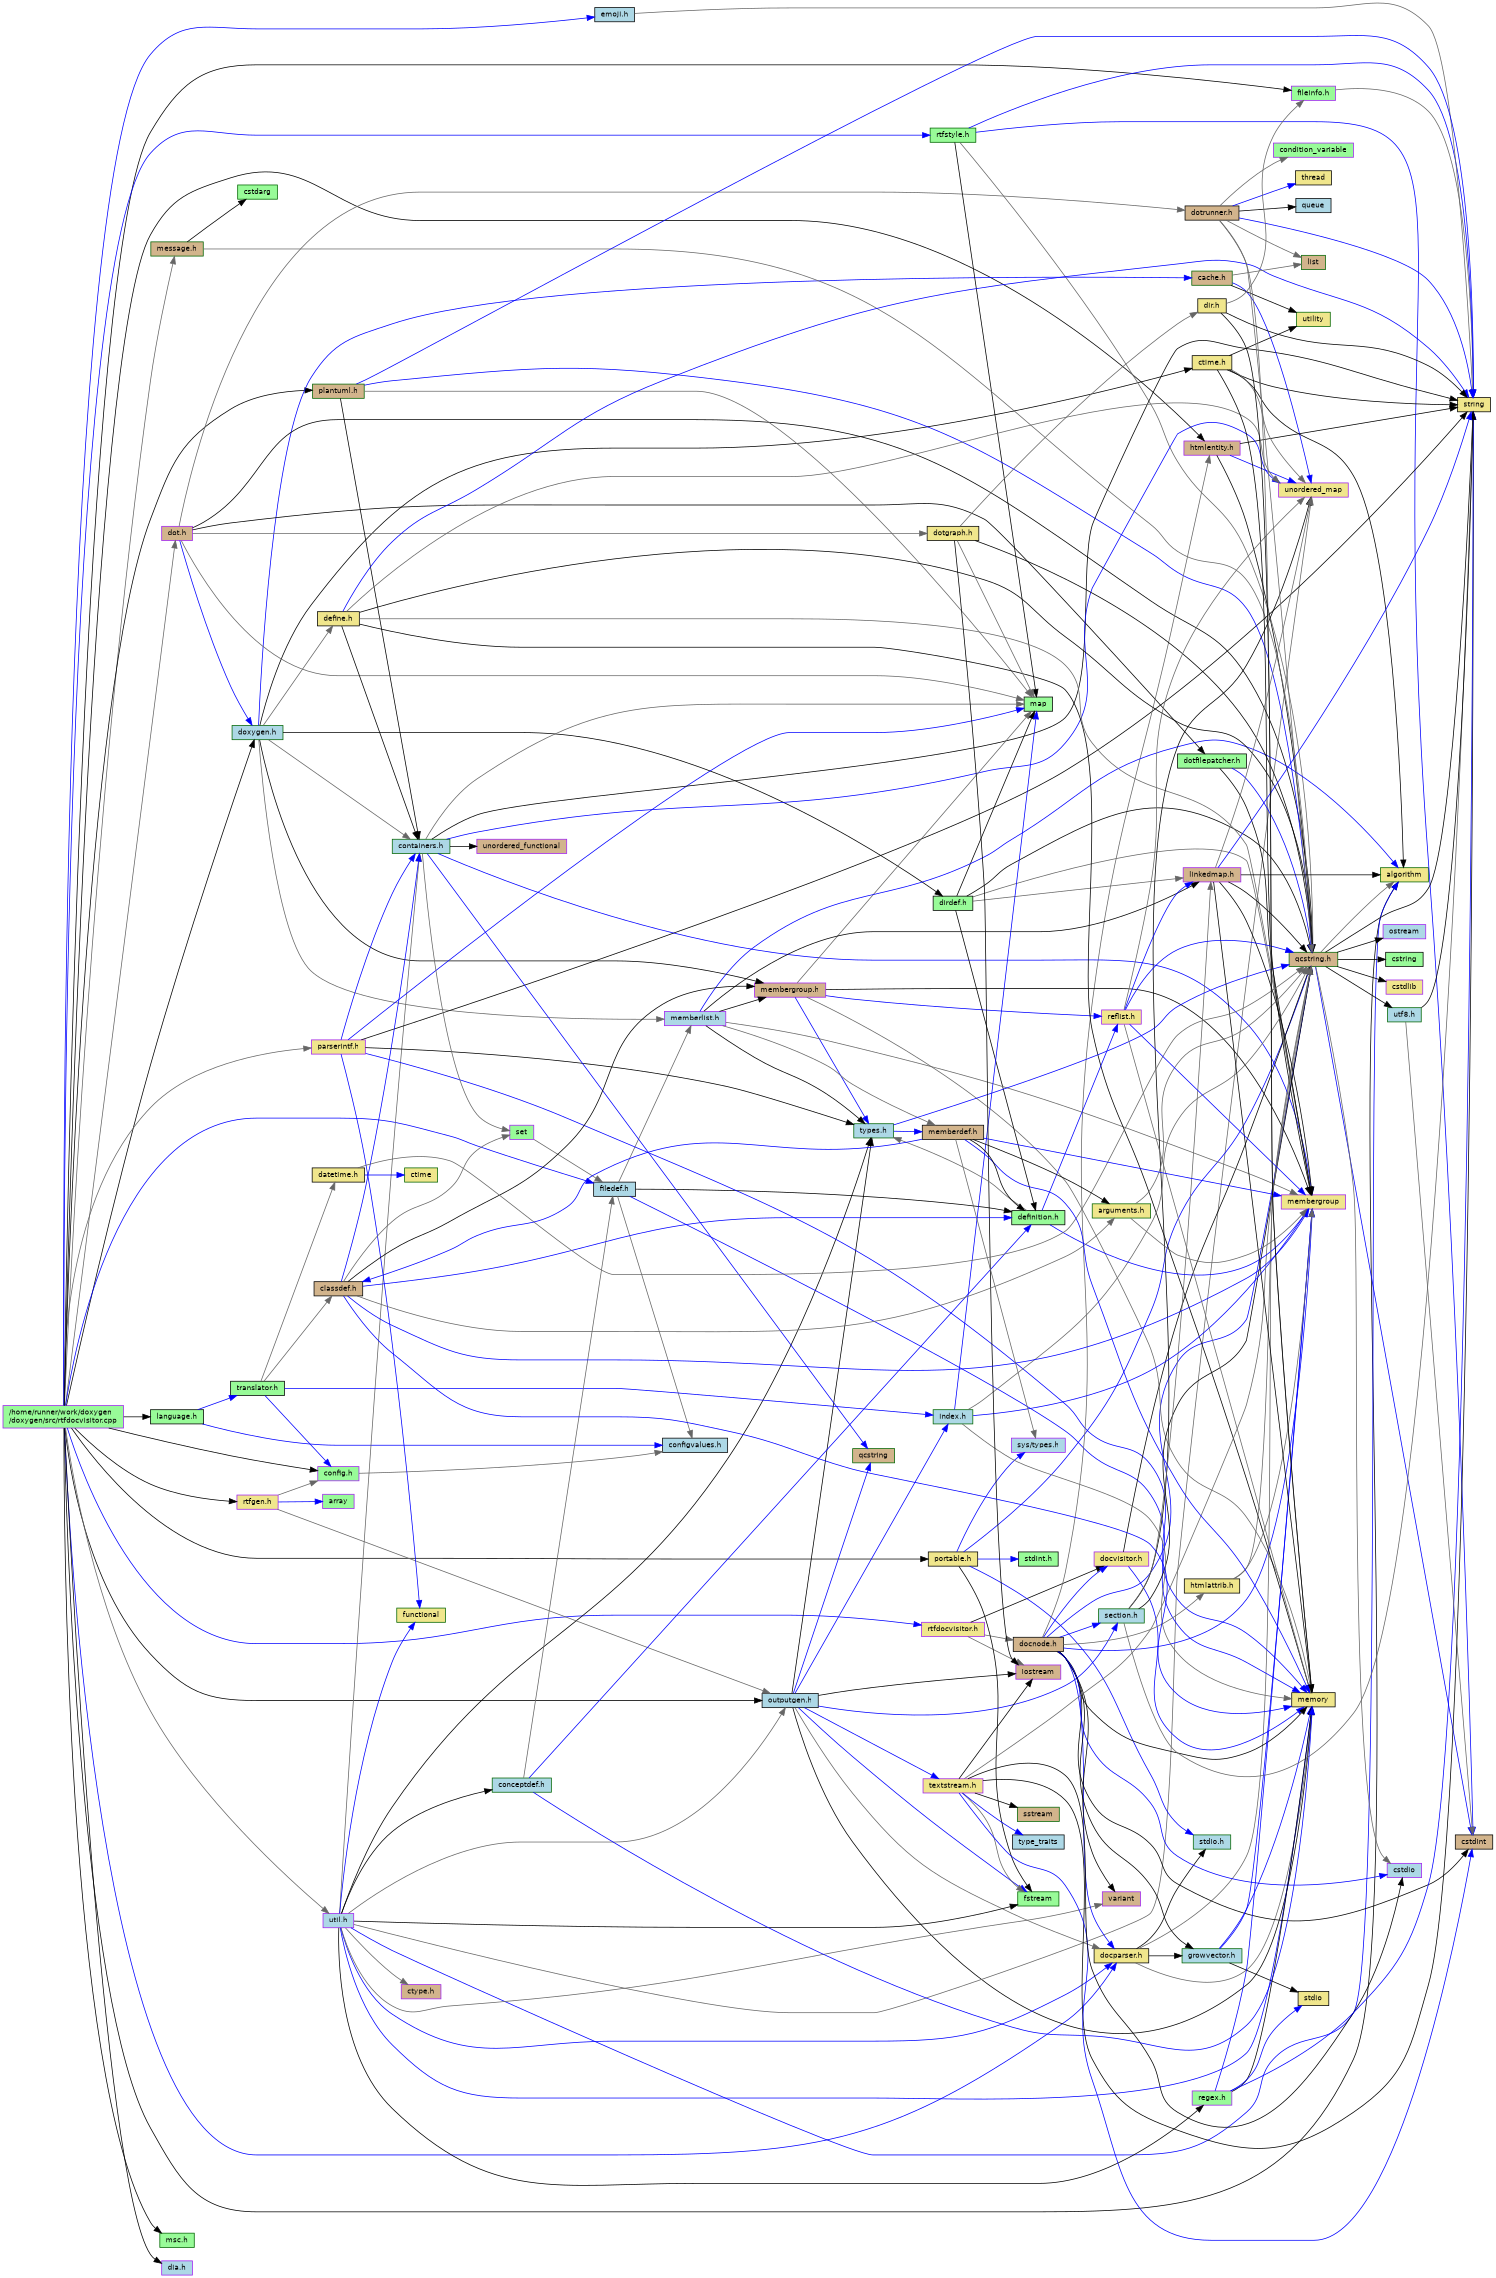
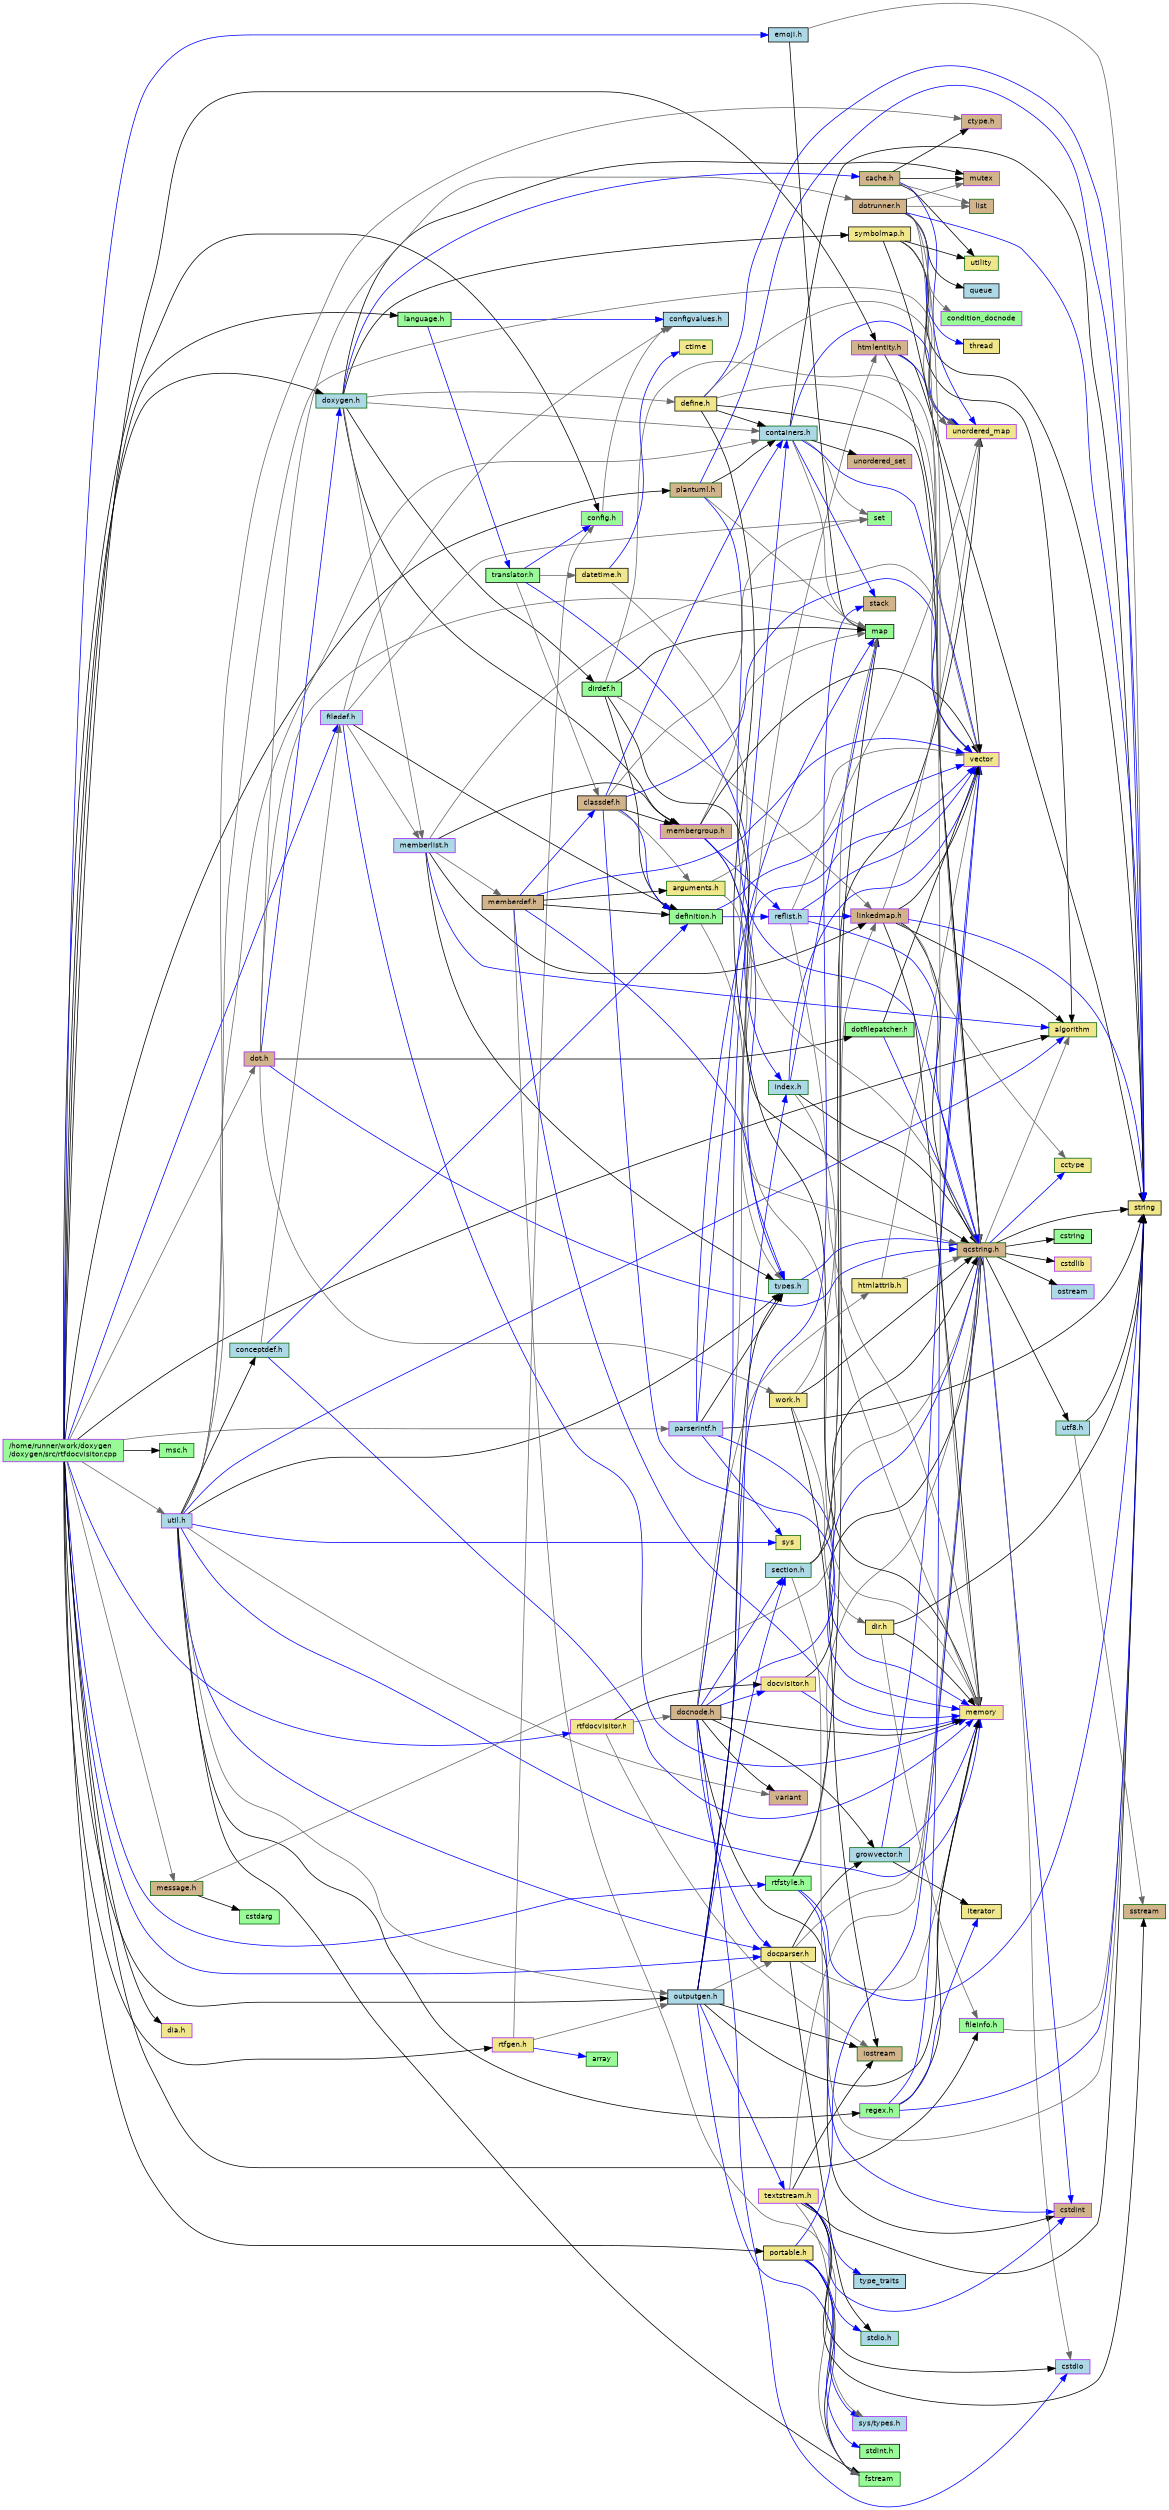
(1313, 150) -> (981, 319)
none -> (927, 152)
none -> (981, 179)
none -> (812, 339)
(1212, 363) -> (880, 234)
(873, 441) -> (598, 1251)
(953, 533) -> (788, 1400)
(522, 846) -> (880, 462)
(1121, 1017) -> (788, 917)
(338, 1047) -> (696, 1429)
(904, 1131) -> (692, 1052)
(565, 1159) -> (570, 545)
none -> (1073, 1165)
(615, 1189) -> (341, 718)
(1313, 1202) -> (981, 760)
(1140, 1242) -> (898, 1150)
(1439, 1425) -> (1108, 1666)
(874, 1456) -> (880, 604)
(338, 1501) -> (602, 2059)
(421, 1615) -> (788, 1543)
(1038, 1672) -> (880, 2054)
(1313, 1700) -> (981, 1713)
(1474, 1842) -> (1073, 2210)
(1313, 1998) -> (981, 1912)
(177, 2268) -> (177, 2031)
